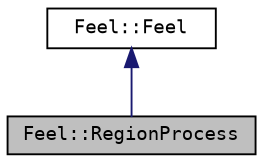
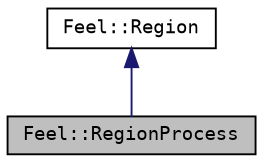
(132, 28) -> (132, 28)
